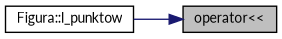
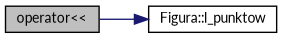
(151, 19) -> (117, 19)
